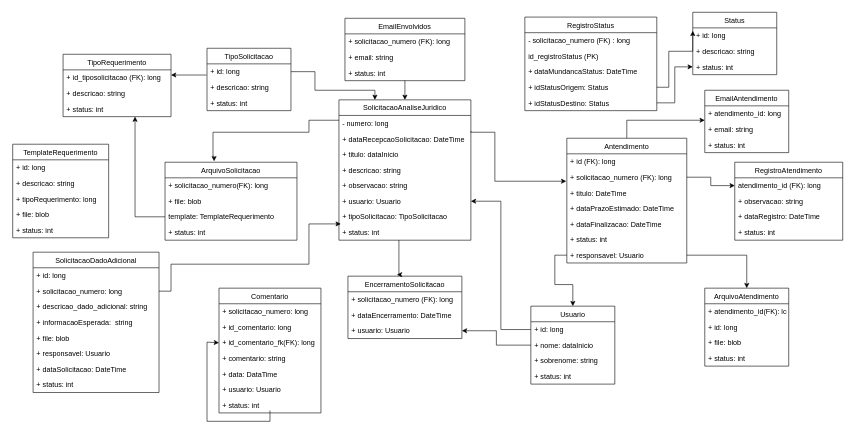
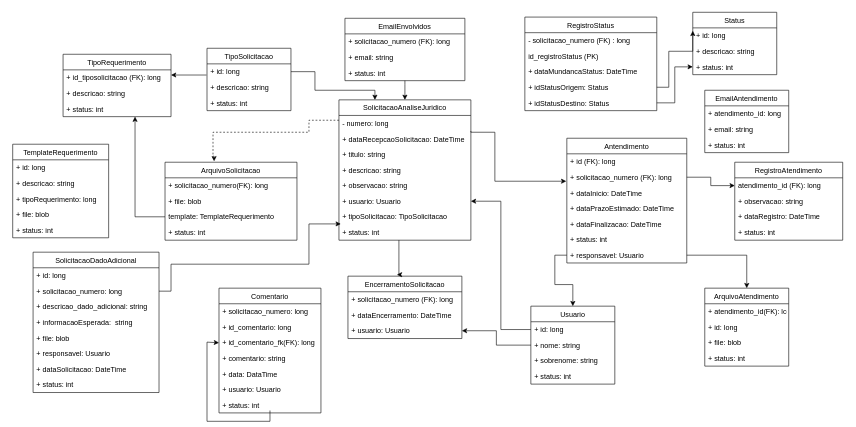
(627, 120) -> none
(269, 132) -> (269, 132)
(376, 155) -> (369, 155)
(601, 193) -> (609, 193)
(566, 346) -> (558, 346)
